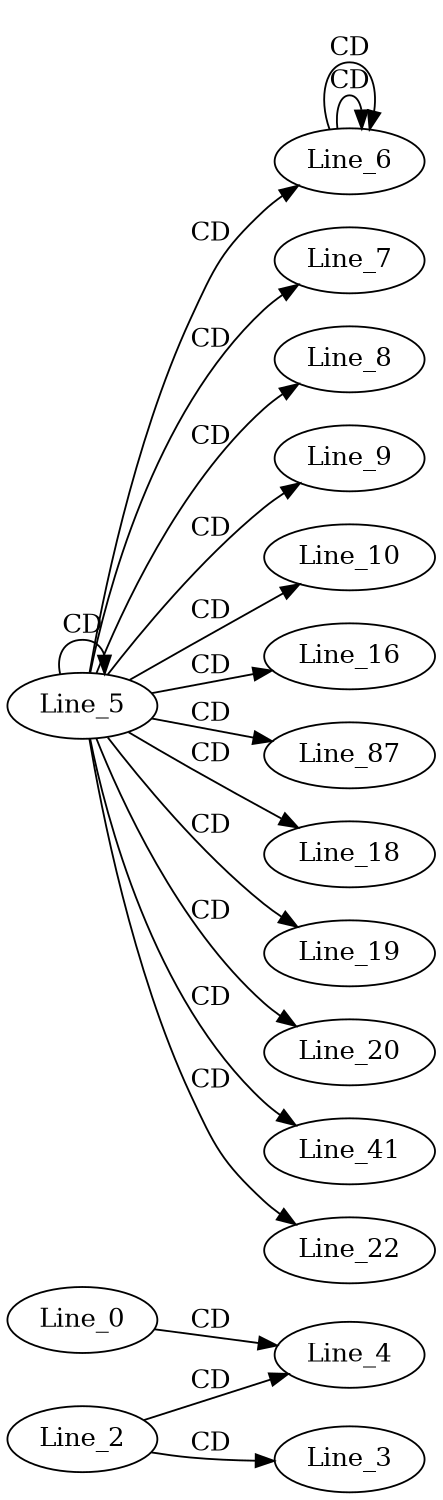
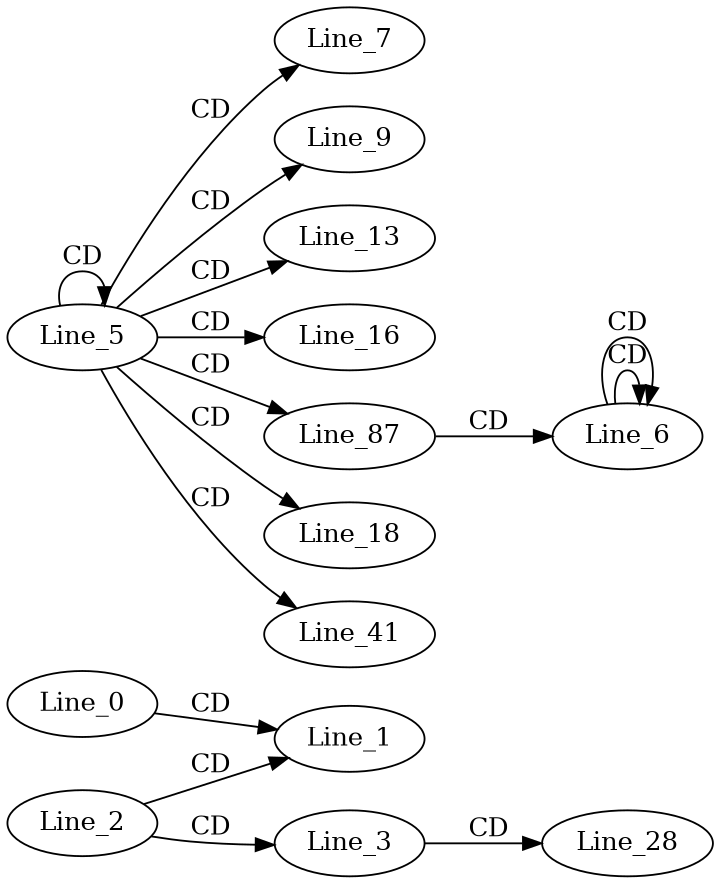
(350, 359) -> none
(152, 418) -> (485, 436)
(350, 557) -> (350, 238)
none -> (628, 843)
(350, 953) -> none
(350, 1052) -> none
(350, 1250) -> none
(350, 1355) -> (350, 739)
